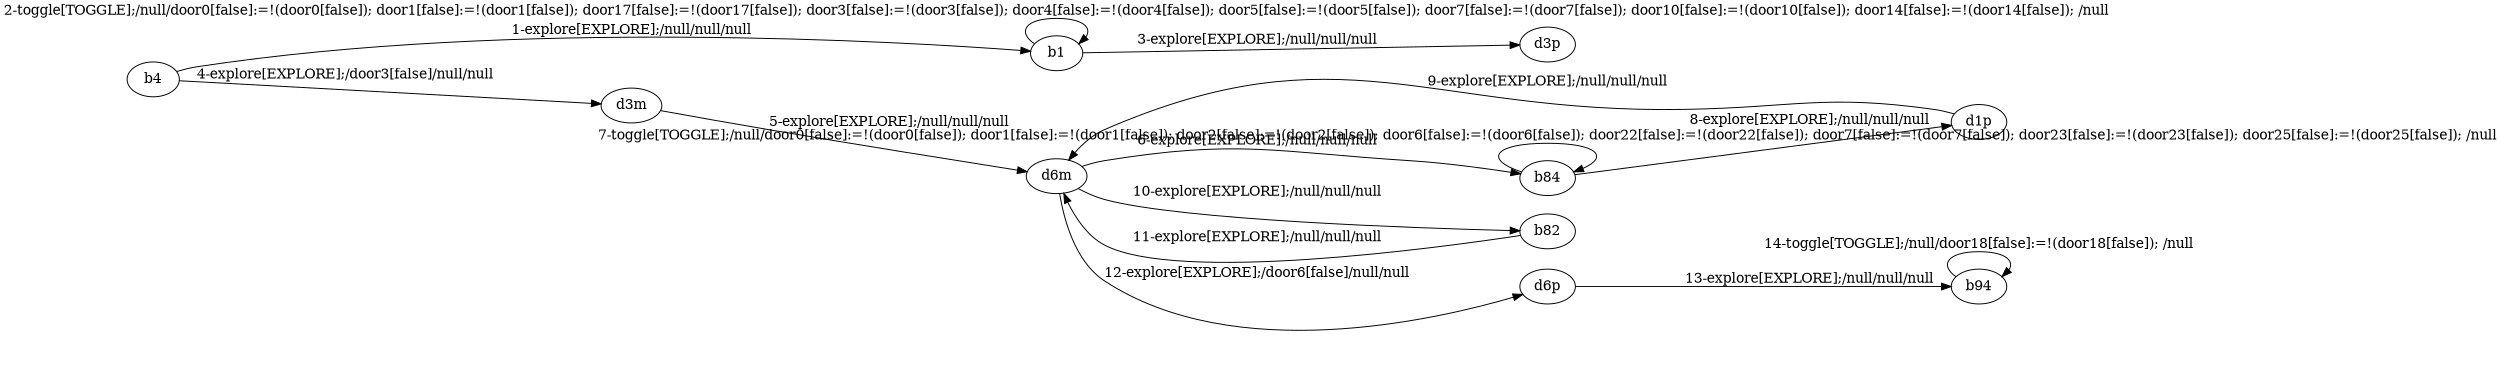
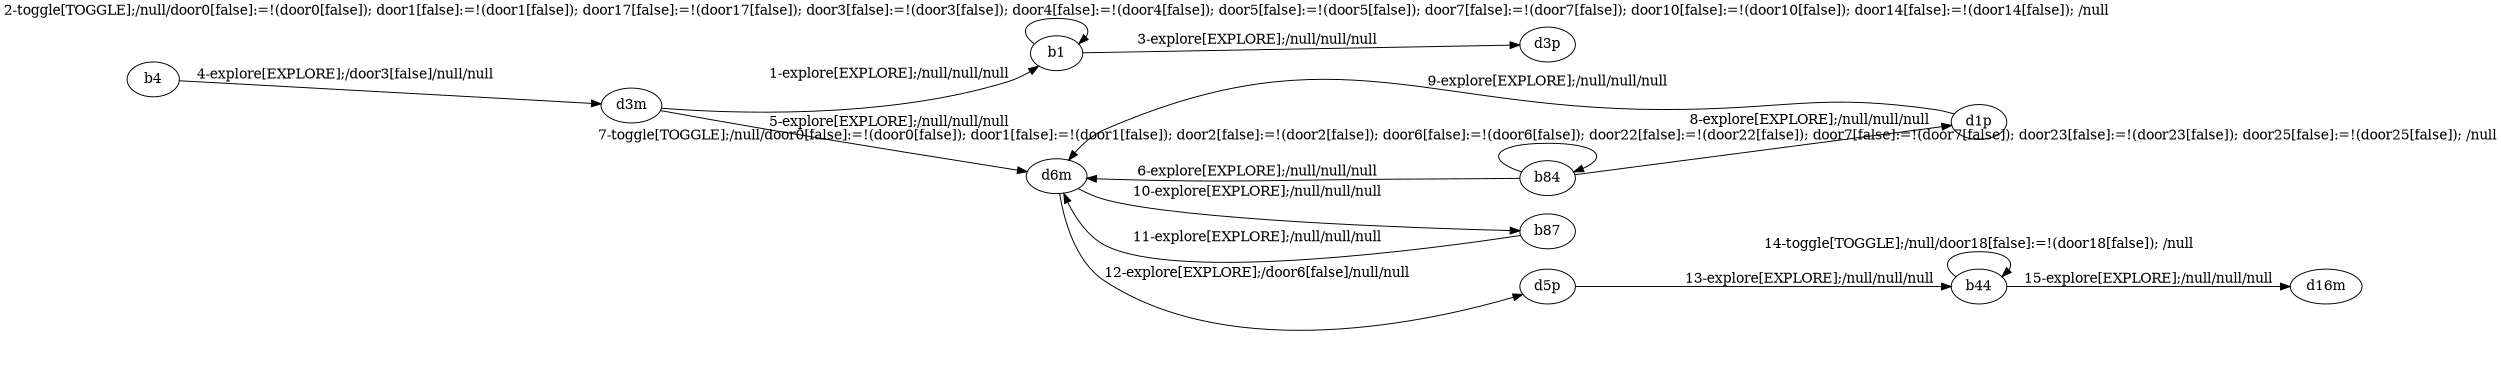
(598, 38) -> (848, 109)
(1296, 152) -> (1308, 180)
(1548, 231) -> (1548, 231)
(1548, 287) -> (1548, 287)
(1979, 287) -> (1979, 287)
none -> (2326, 287)
